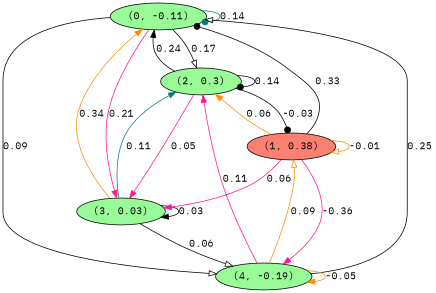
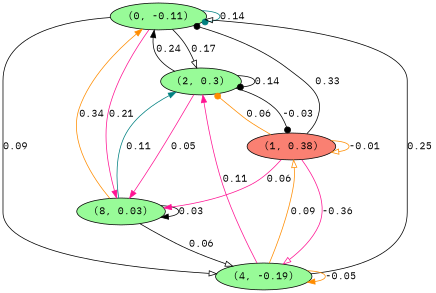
(244, 118) -> (244, 118)
(121, 211) -> (121, 211)
(322, 213) -> (322, 213)
